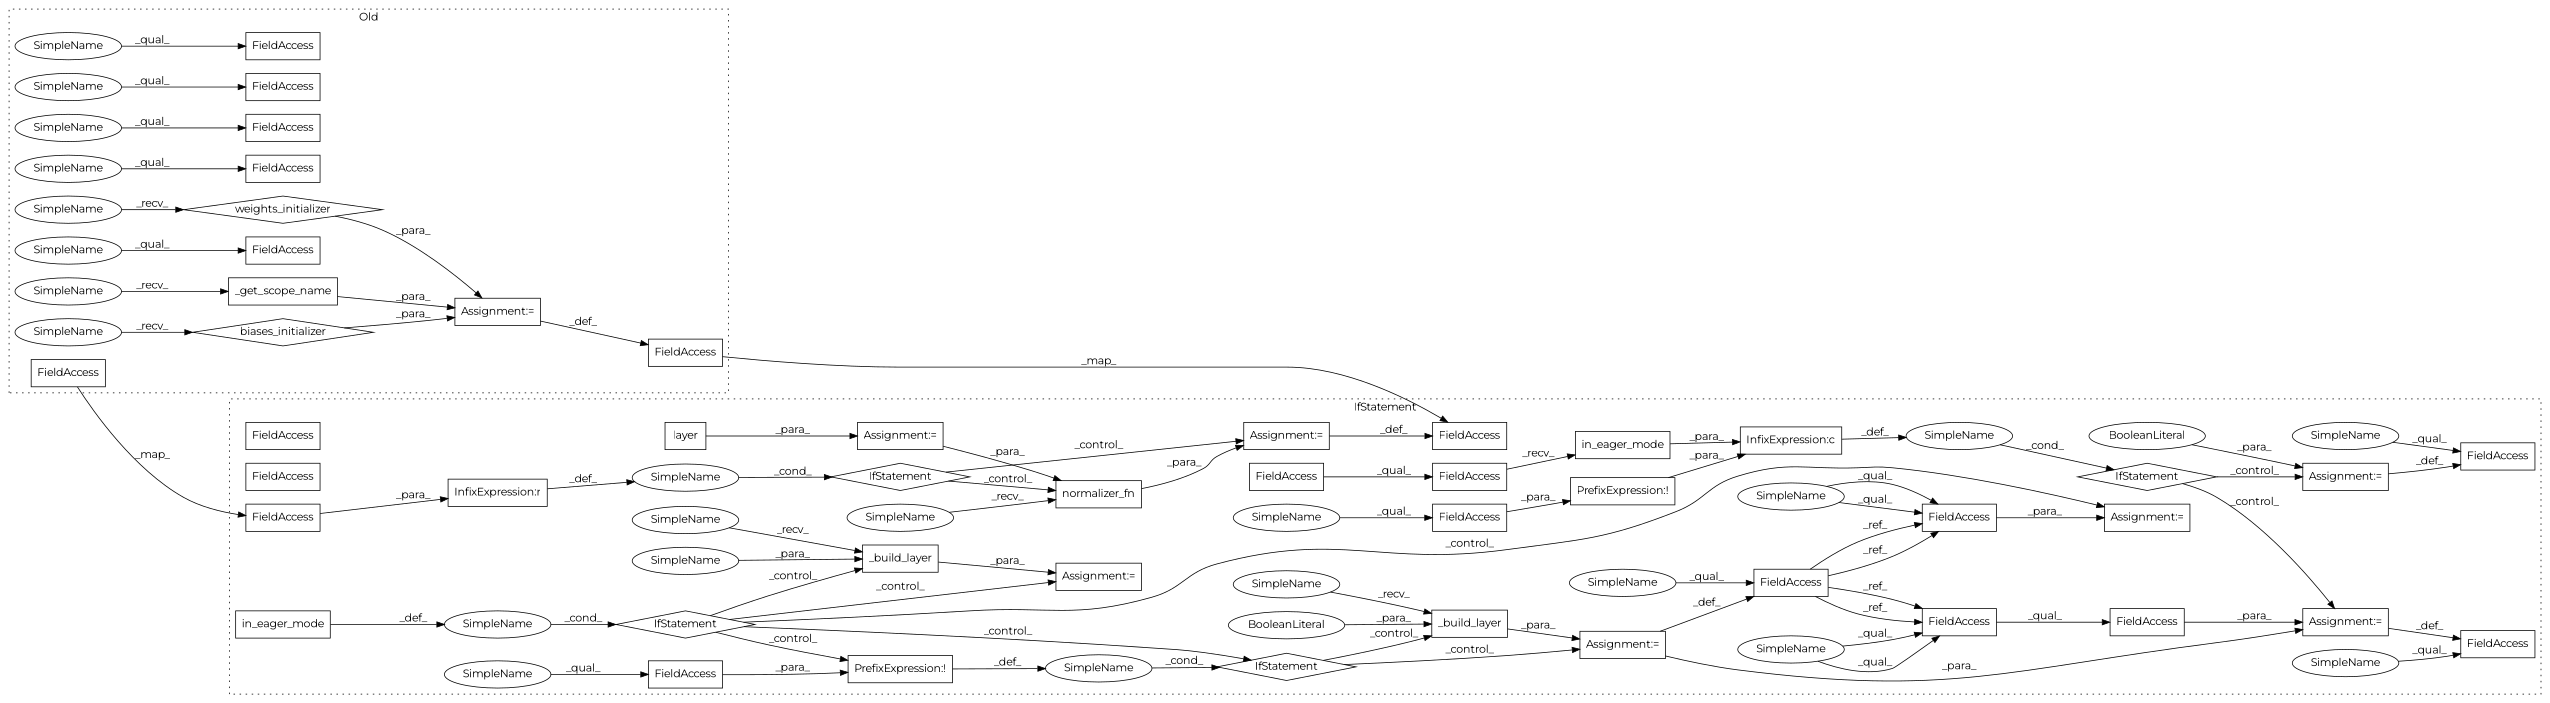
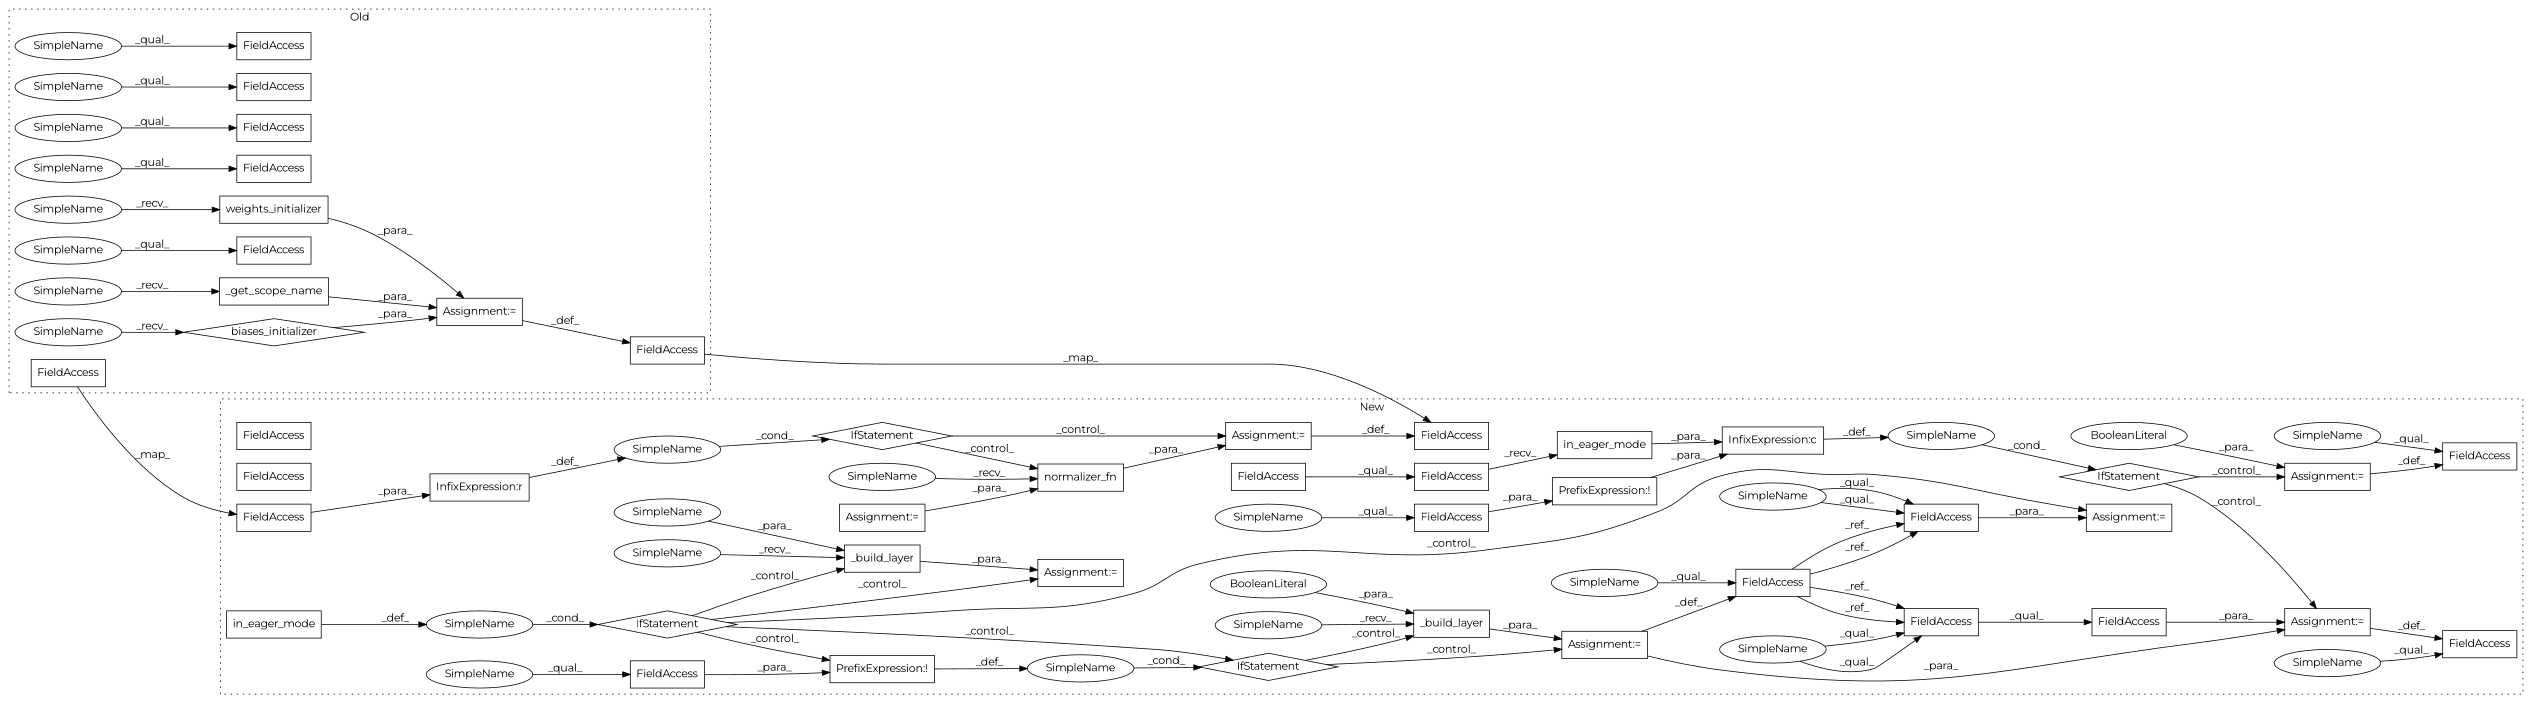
(283, 210) -> (274, 210)
(1385, 408) -> (1372, 408)
(685, 436) -> none
